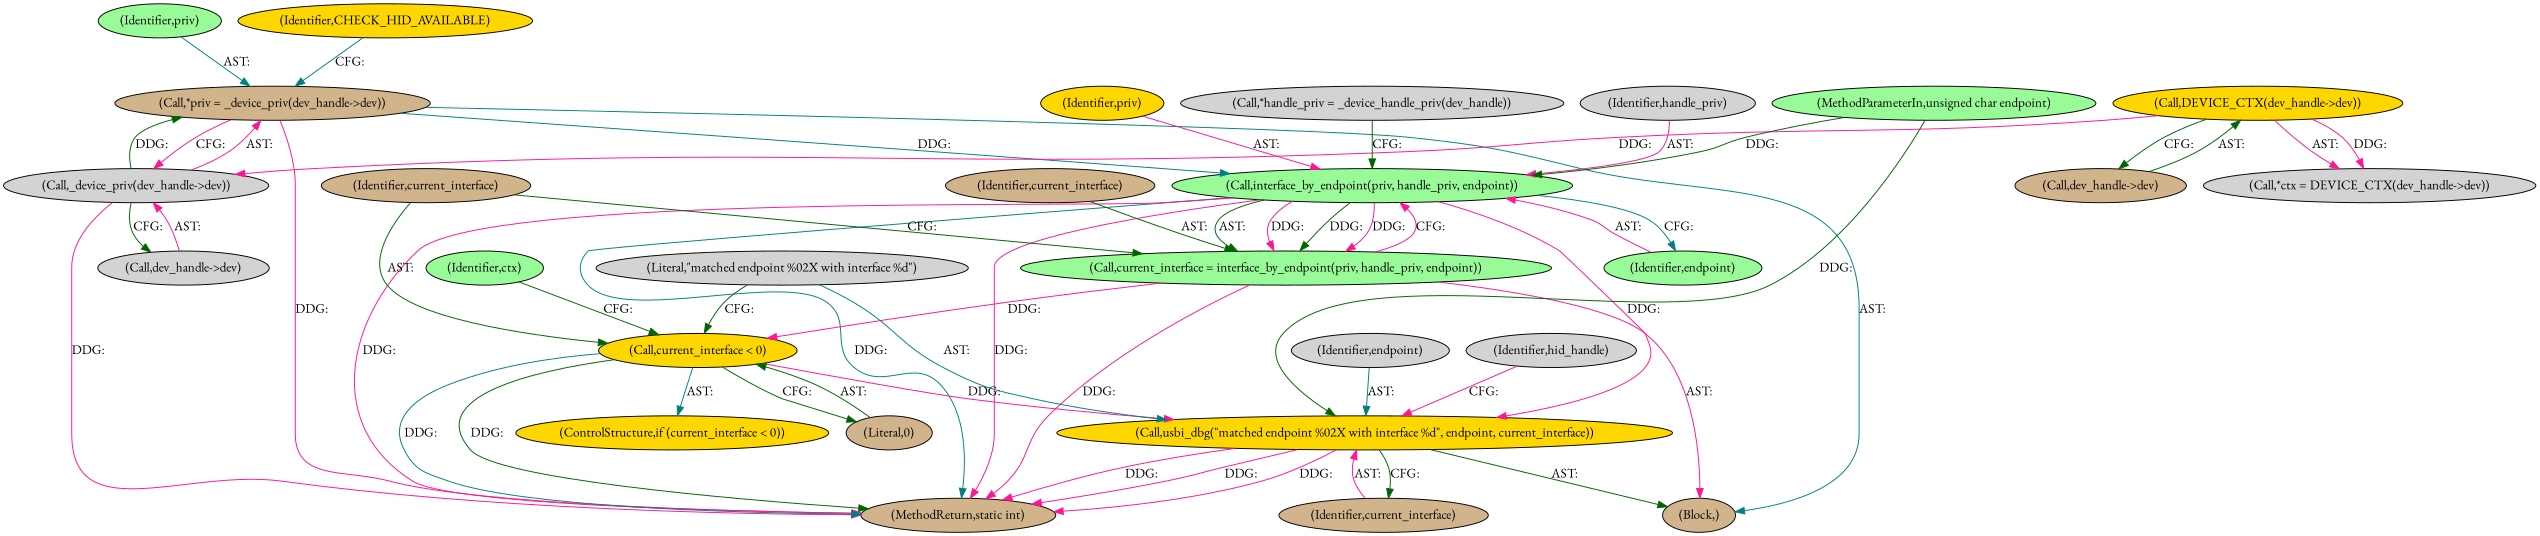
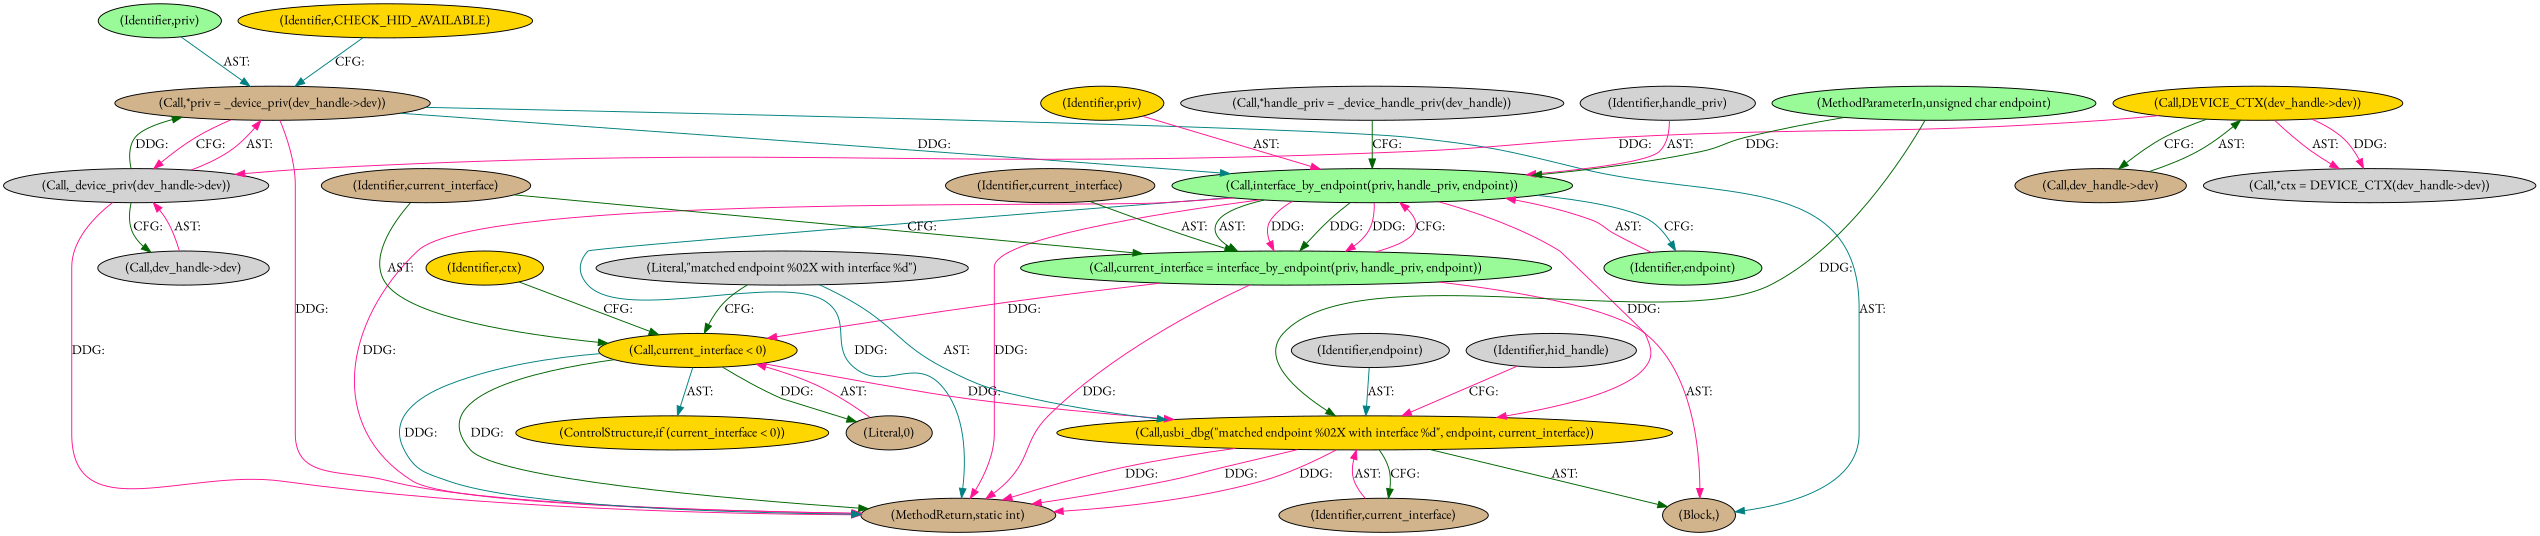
(485, 268) -> (485, 268)
(821, 387) -> (821, 387)
(799, 392) -> (799, 392)
